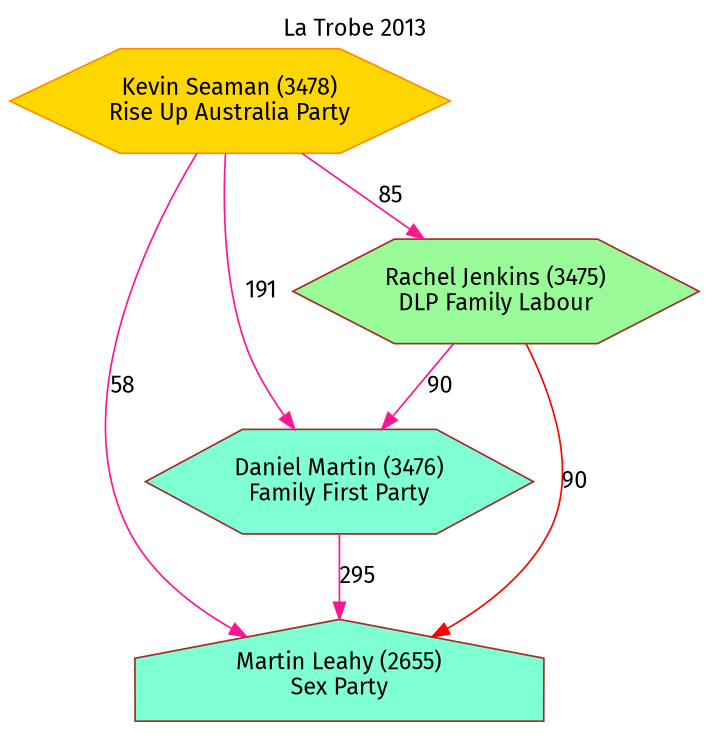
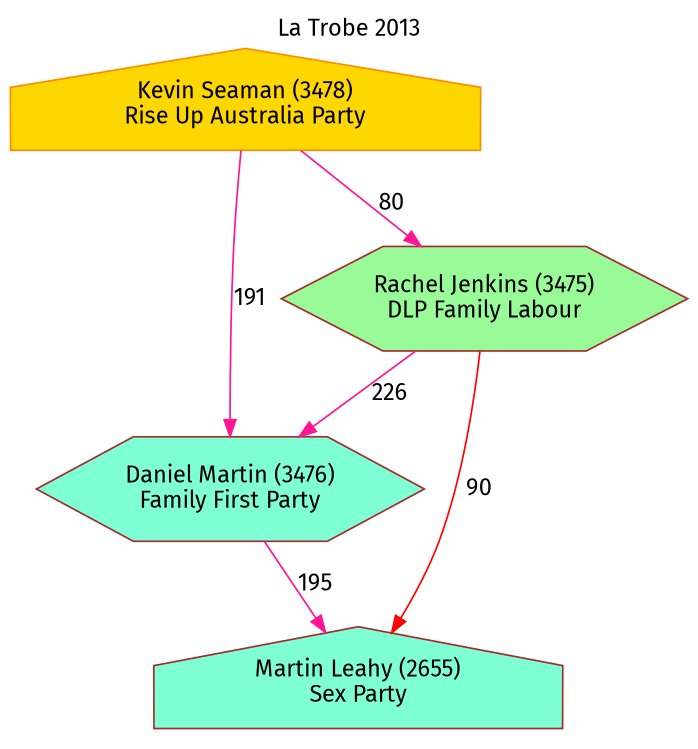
(230, 101) -> (246, 105)
(391, 196) -> (392, 204)
(440, 387) -> (390, 394)
(107, 407) -> none
(358, 577) -> (315, 584)
